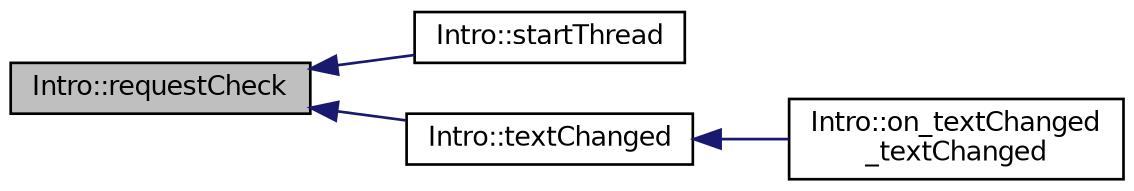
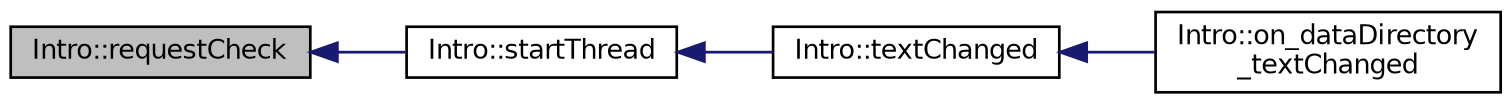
(372, 116) -> (739, 52)
(956, 139) -> (1328, 52)
